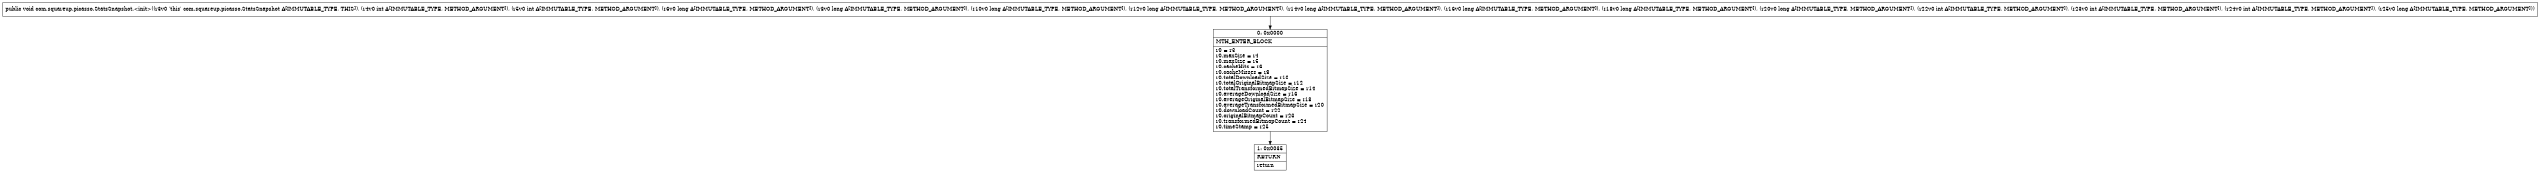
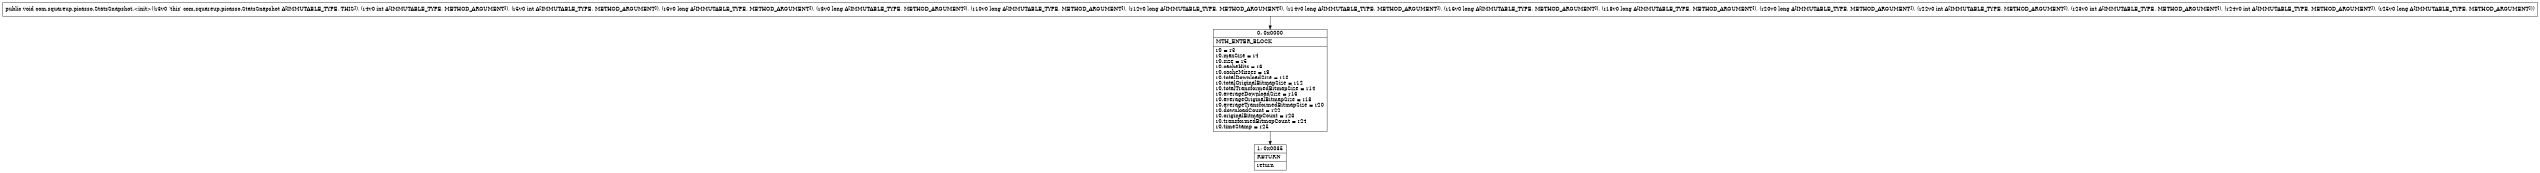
(1238, 61) -> (1232, 61)
